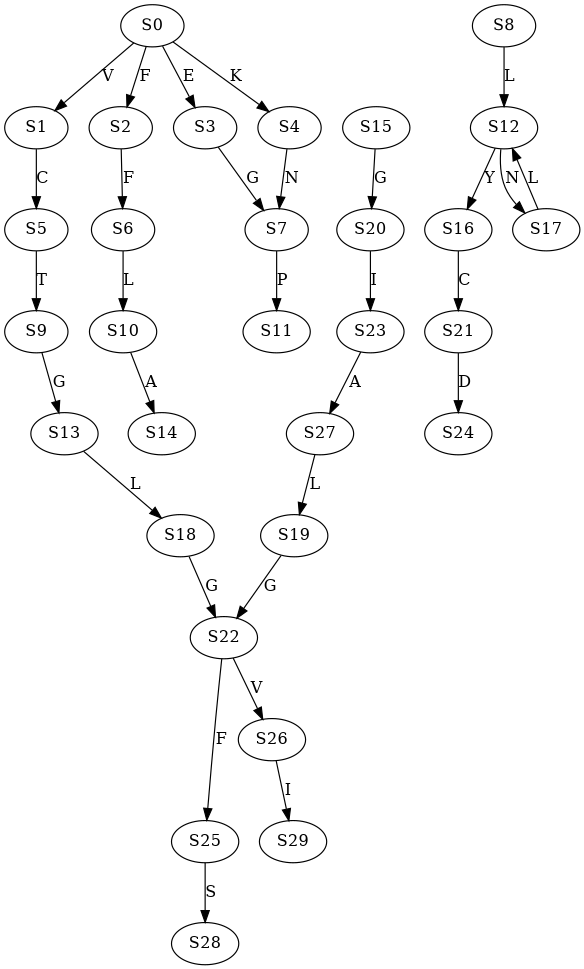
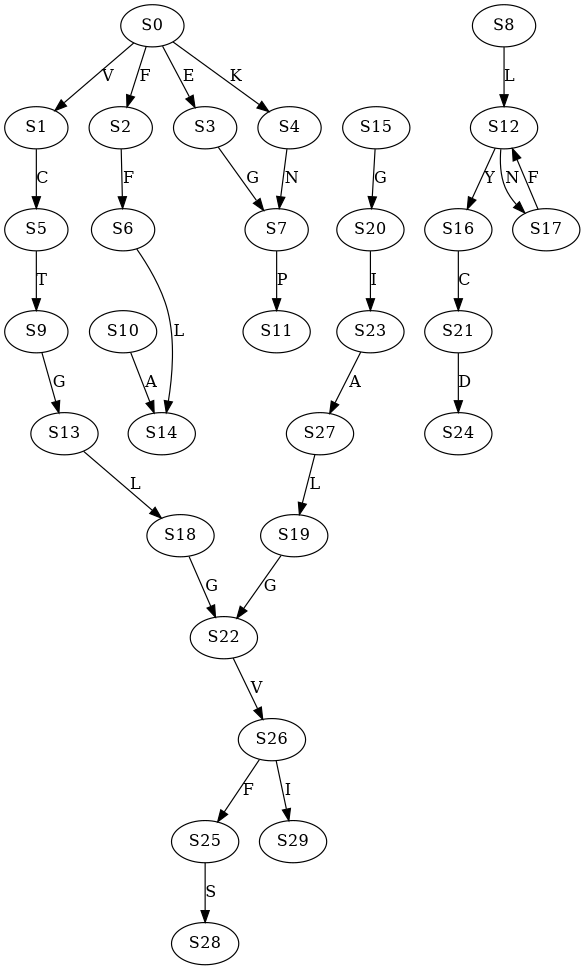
(533, 179) -> (533, 179)
(123, 275) -> (170, 321)
(214, 734) -> (242, 786)
